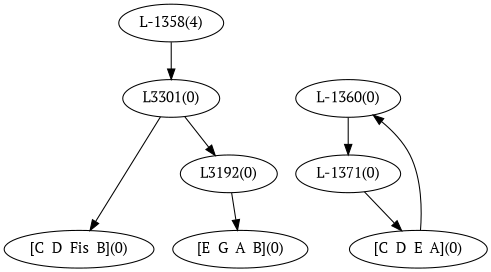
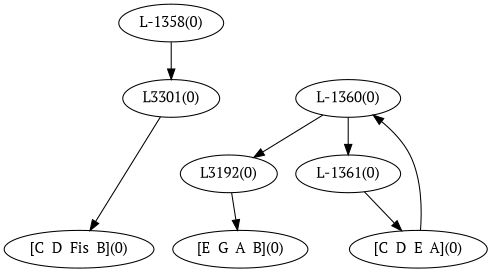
(171, 23) -> (171, 23)
(197, 132) -> (293, 134)
(348, 174) -> (348, 174)
